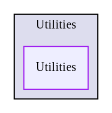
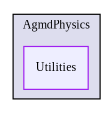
(56, 26) -> (57, 26)
